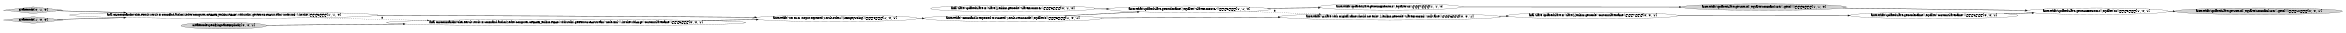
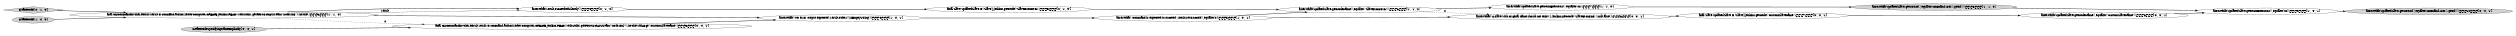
none -> (572, 9)
(33, 20) -> (33, 20)
